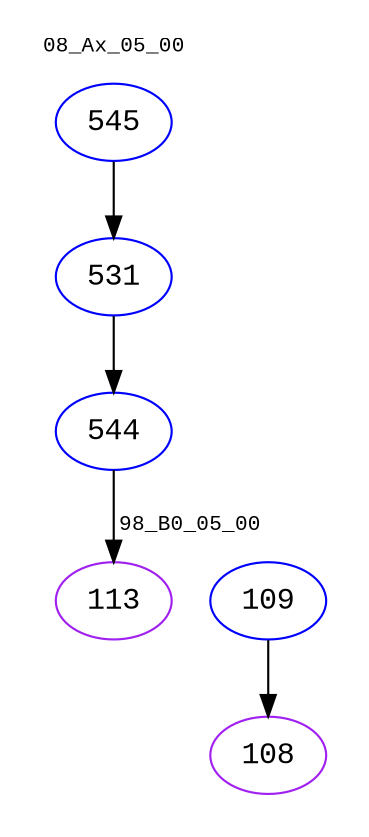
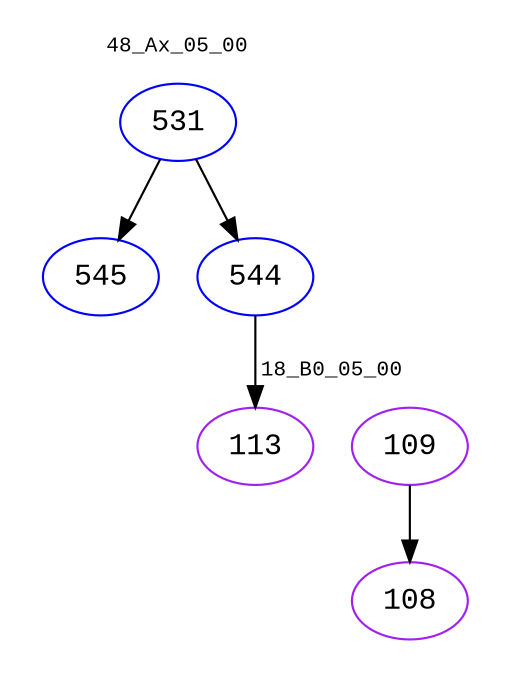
(115, 46) -> (178, 46)
(114, 189) -> (144, 190)
(191, 525) -> (333, 370)
(268, 601) -> (410, 446)
